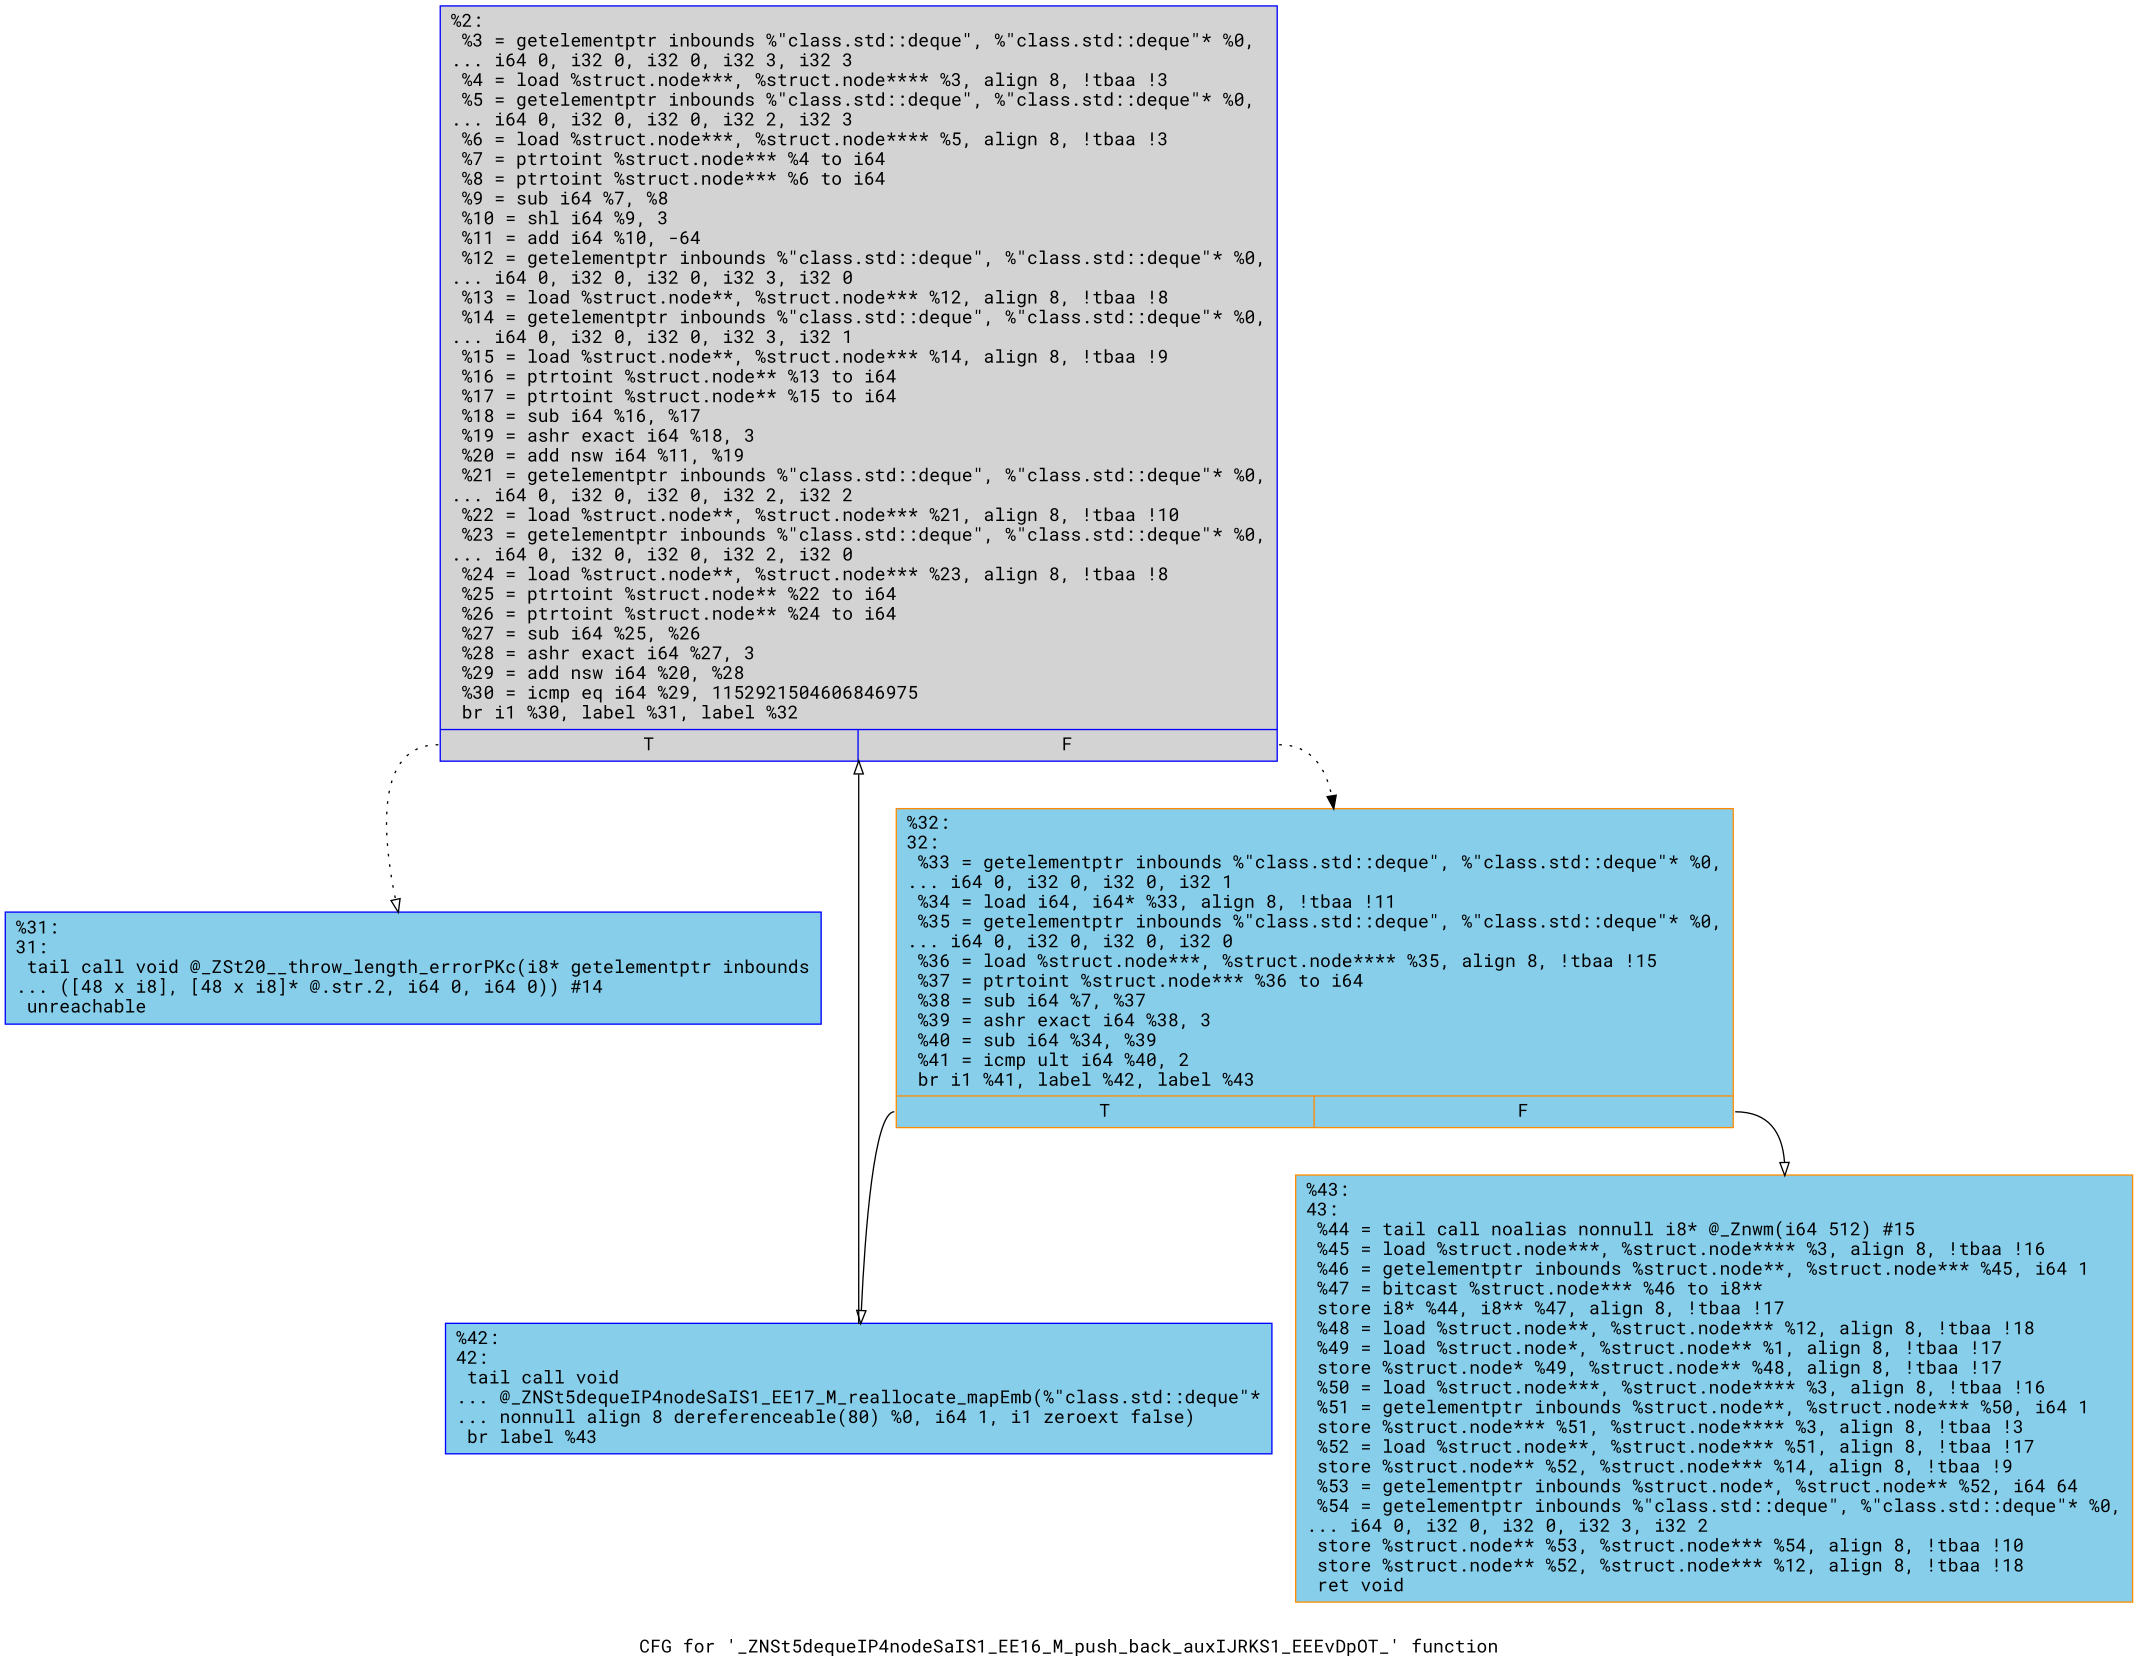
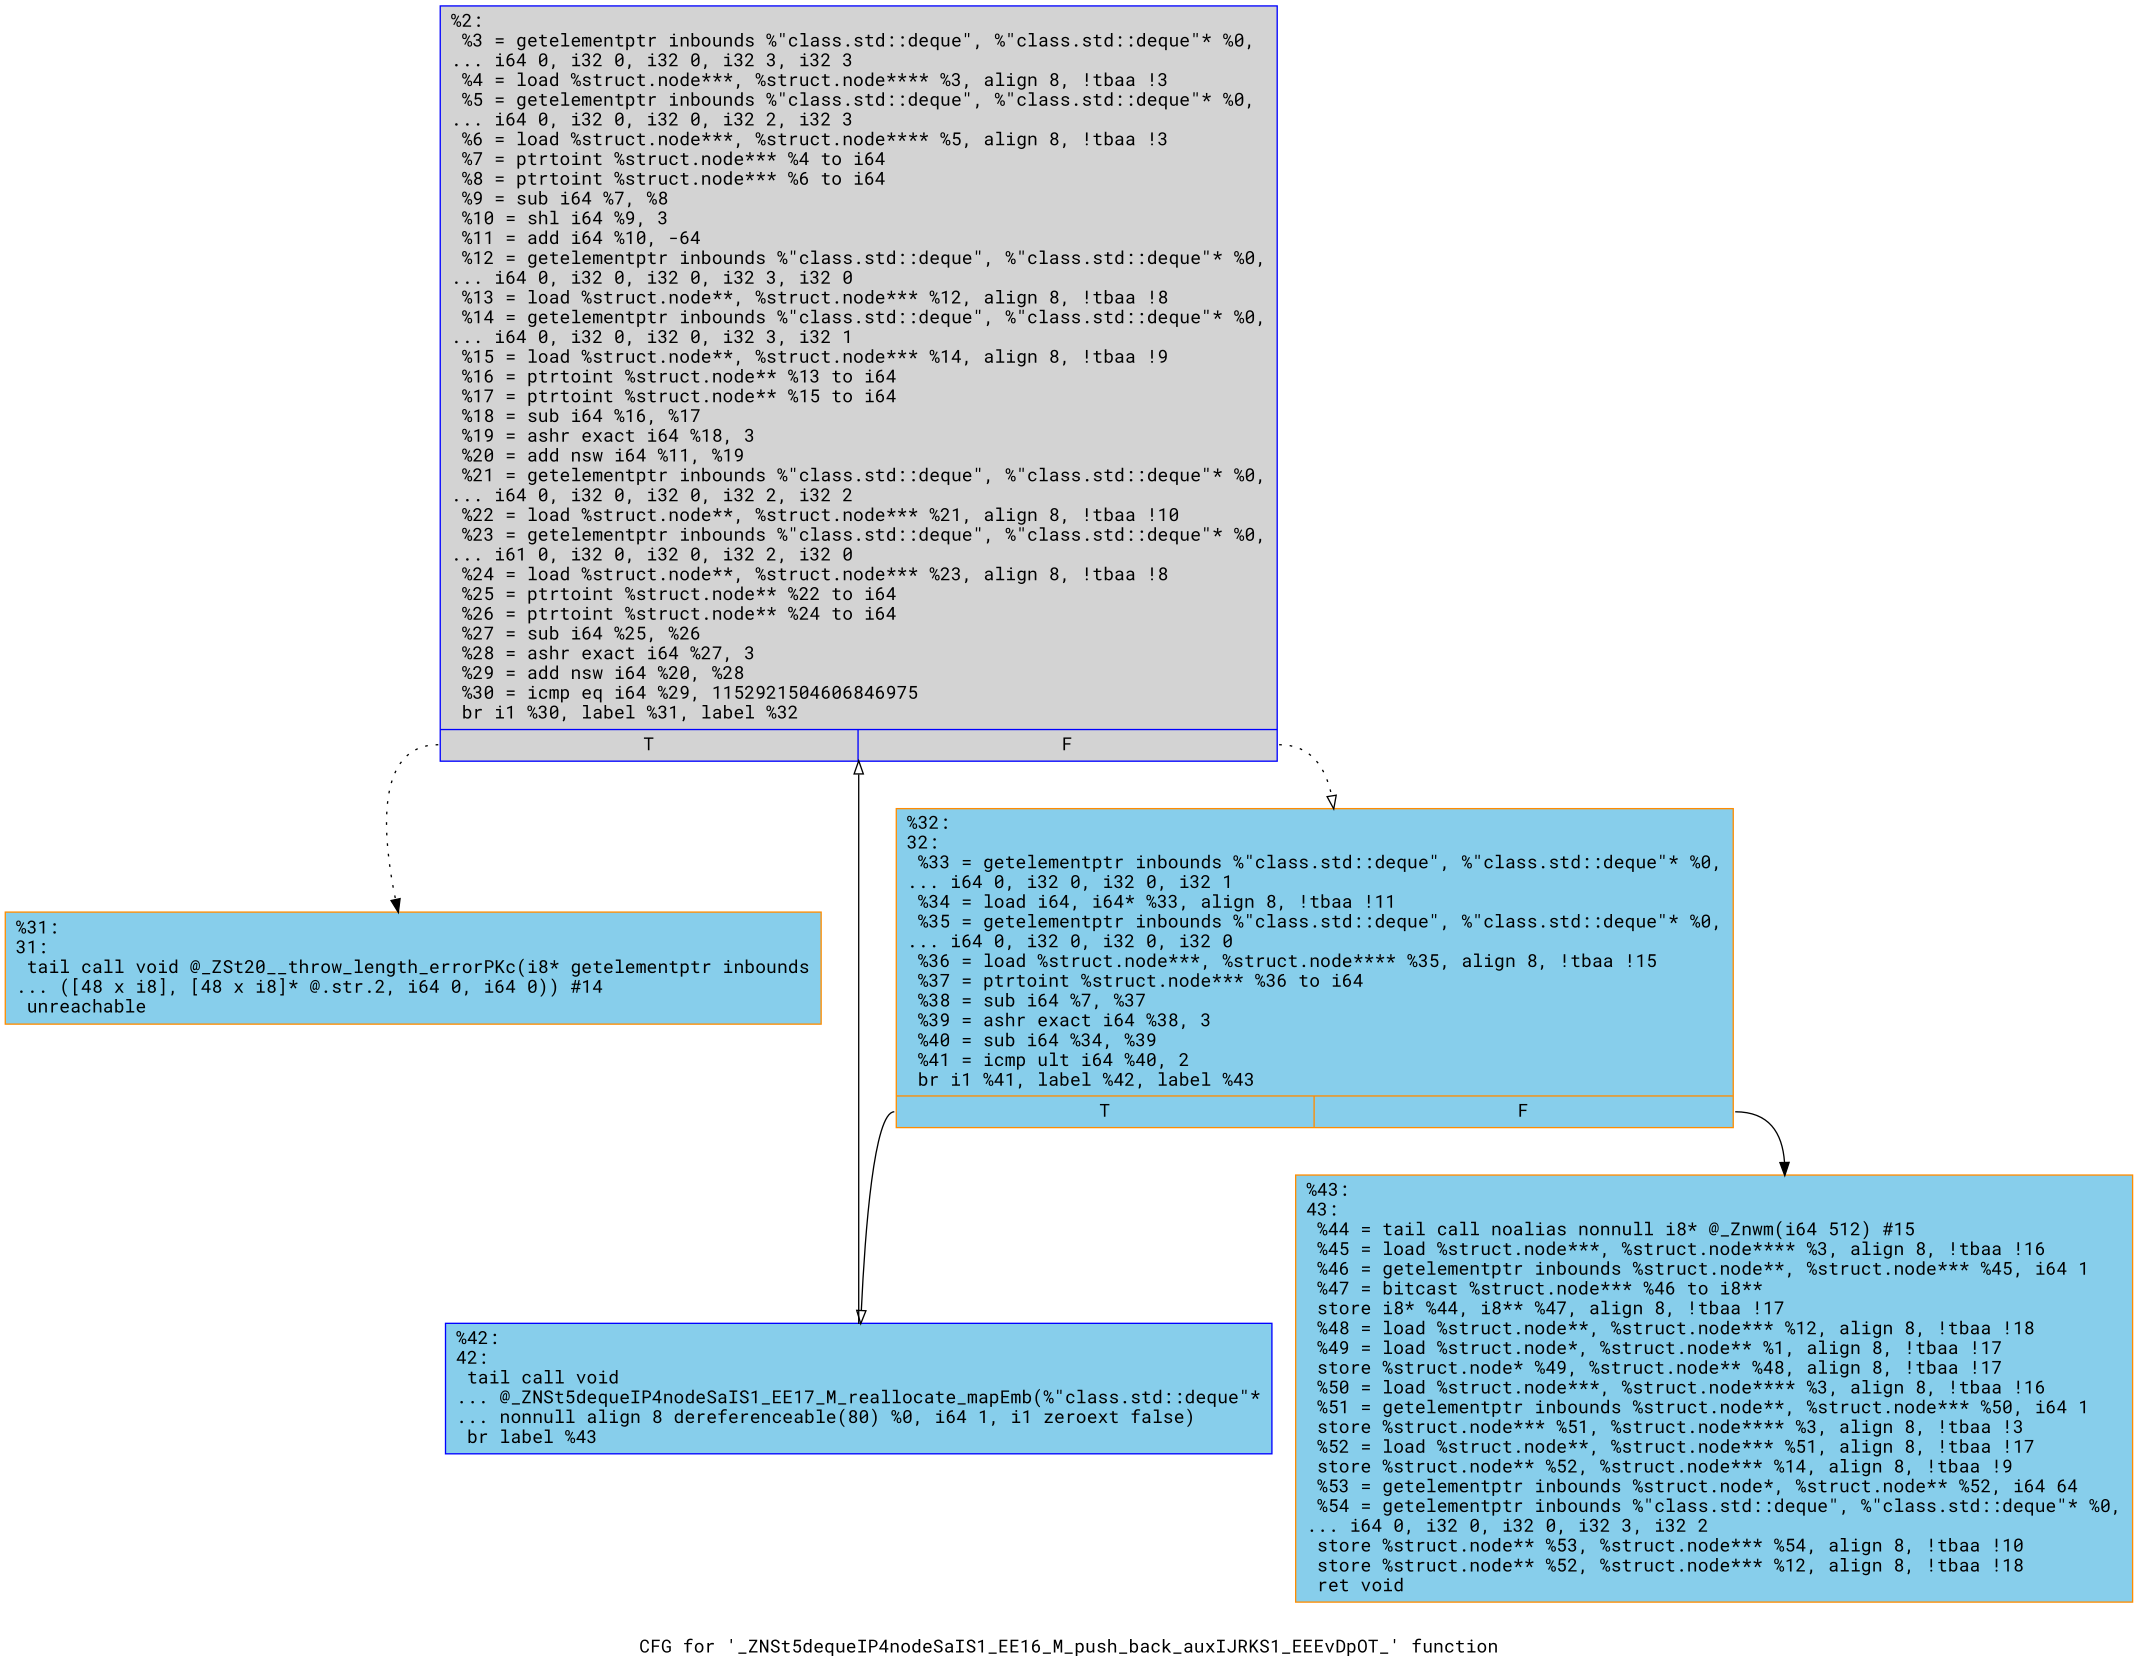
(652, 555) -> (652, 555)
(1315, 760) -> (1315, 760)
(387, 809) -> (387, 809)
(413, 968) -> (413, 968)
(1771, 1126) -> (1771, 1126)
